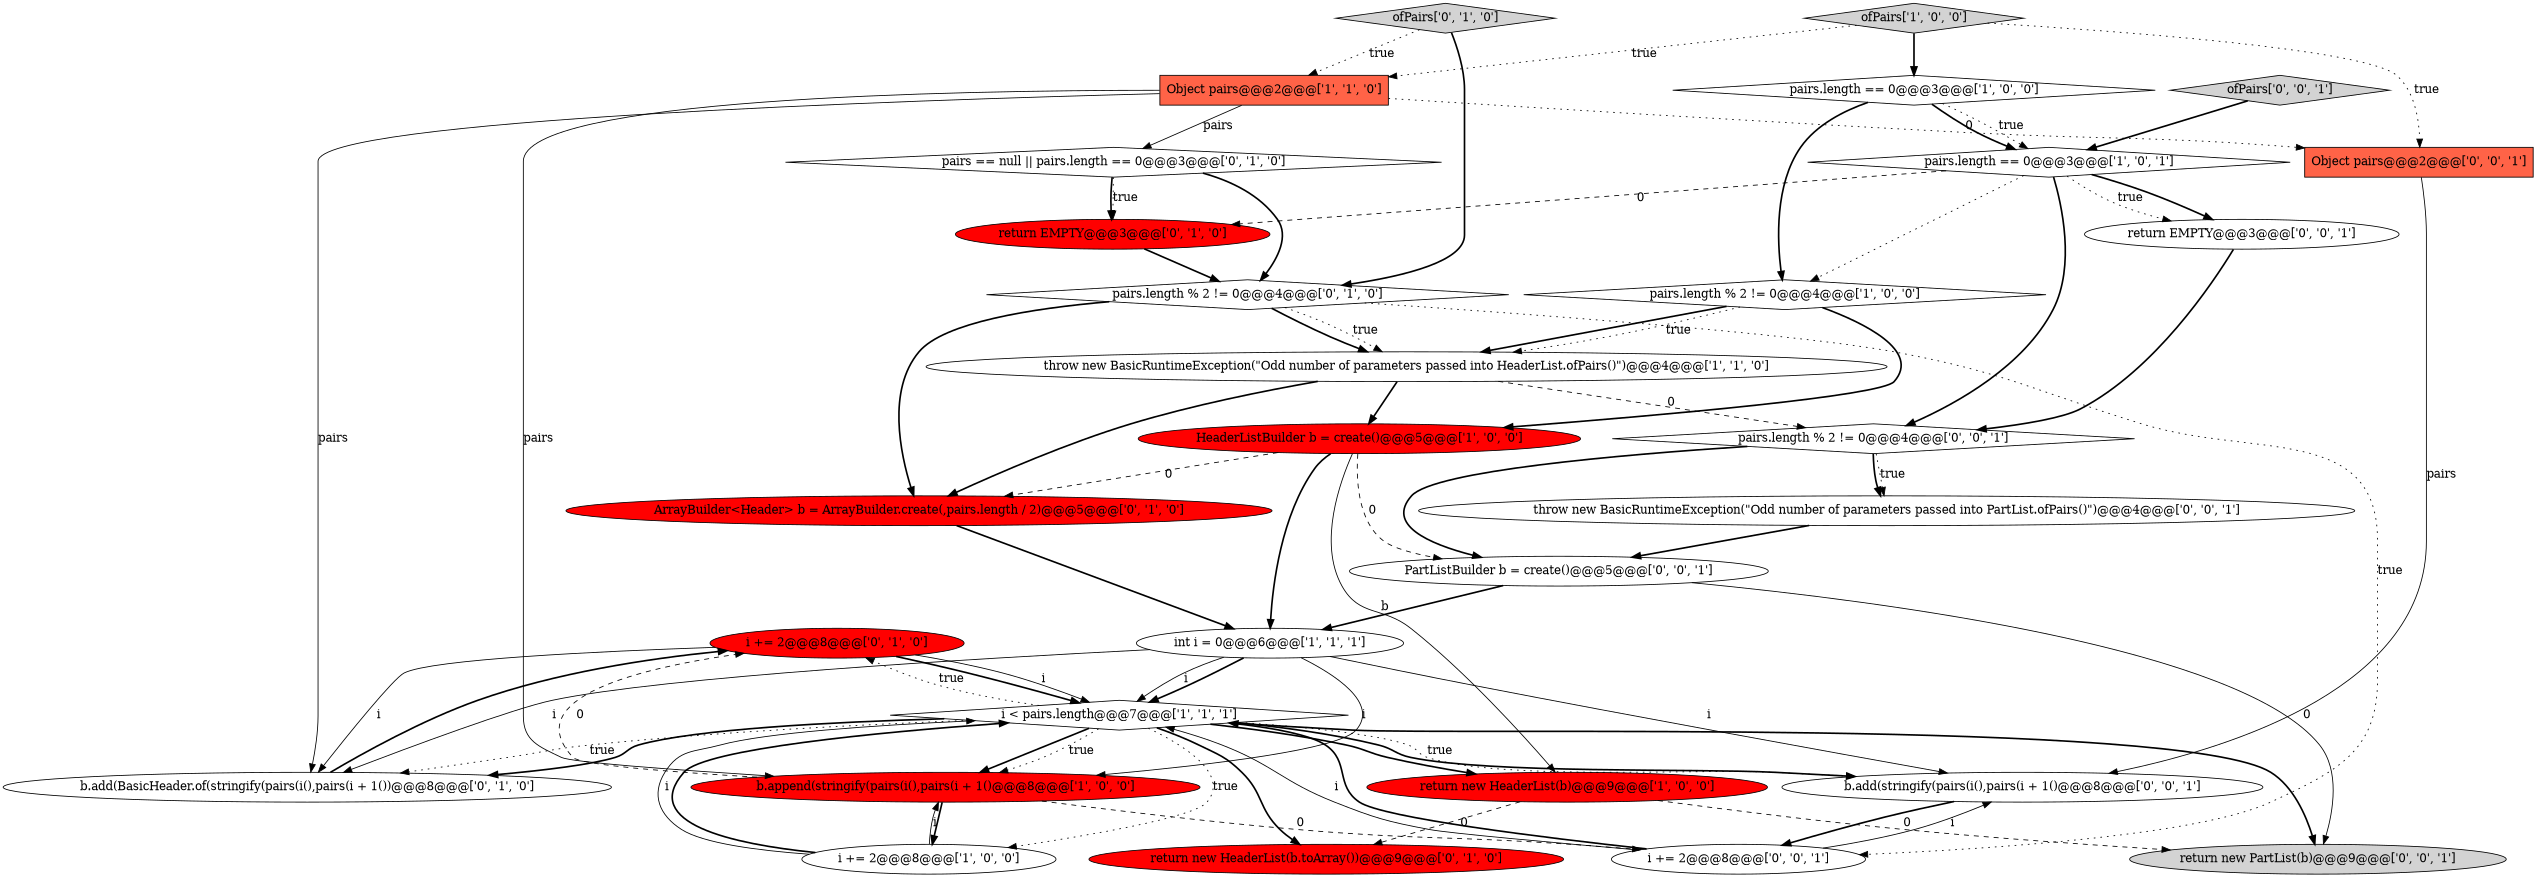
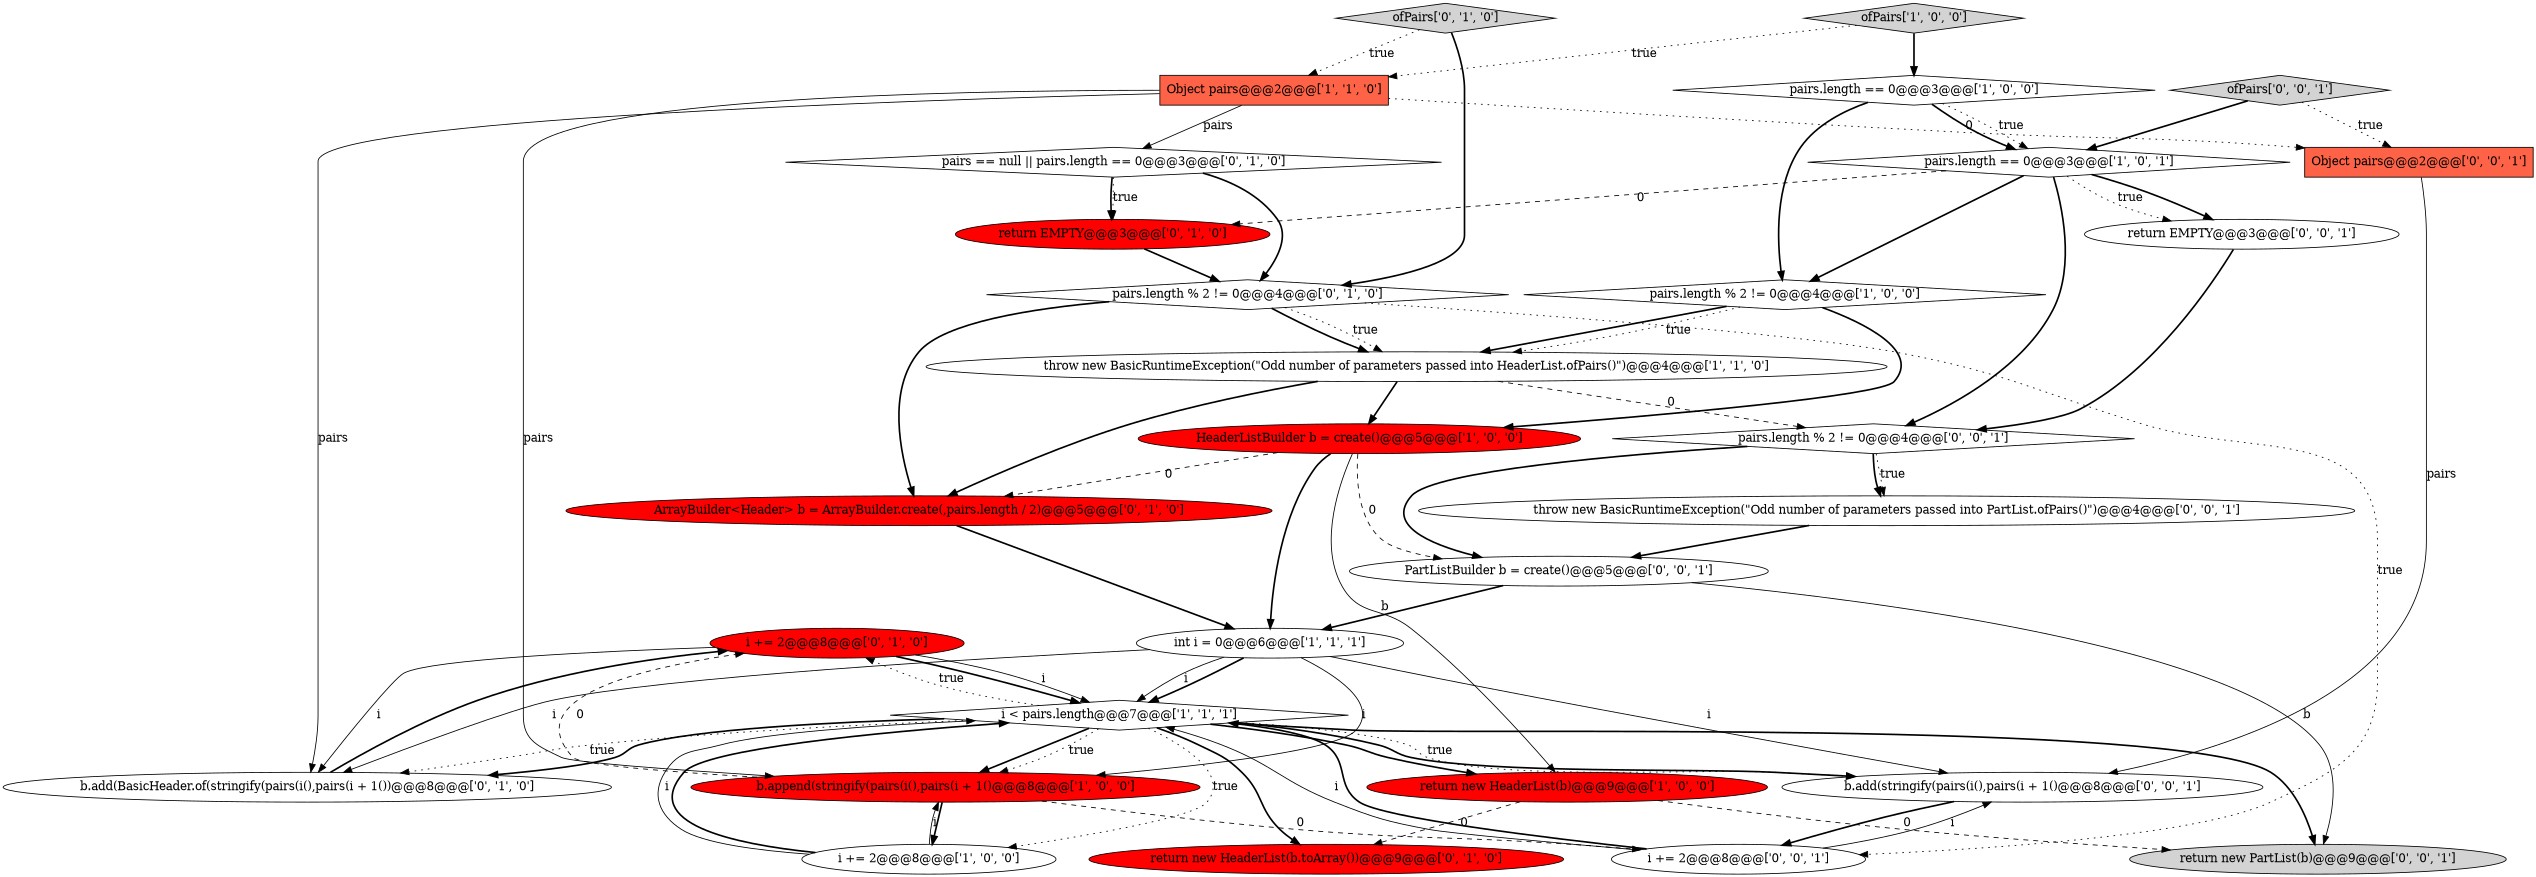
(2228, 42) -> (2343, 123)
(1921, 227) -> (1921, 227)
(2307, 715) -> (2307, 715)
